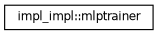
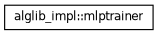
(79, 17) -> (79, 17)
